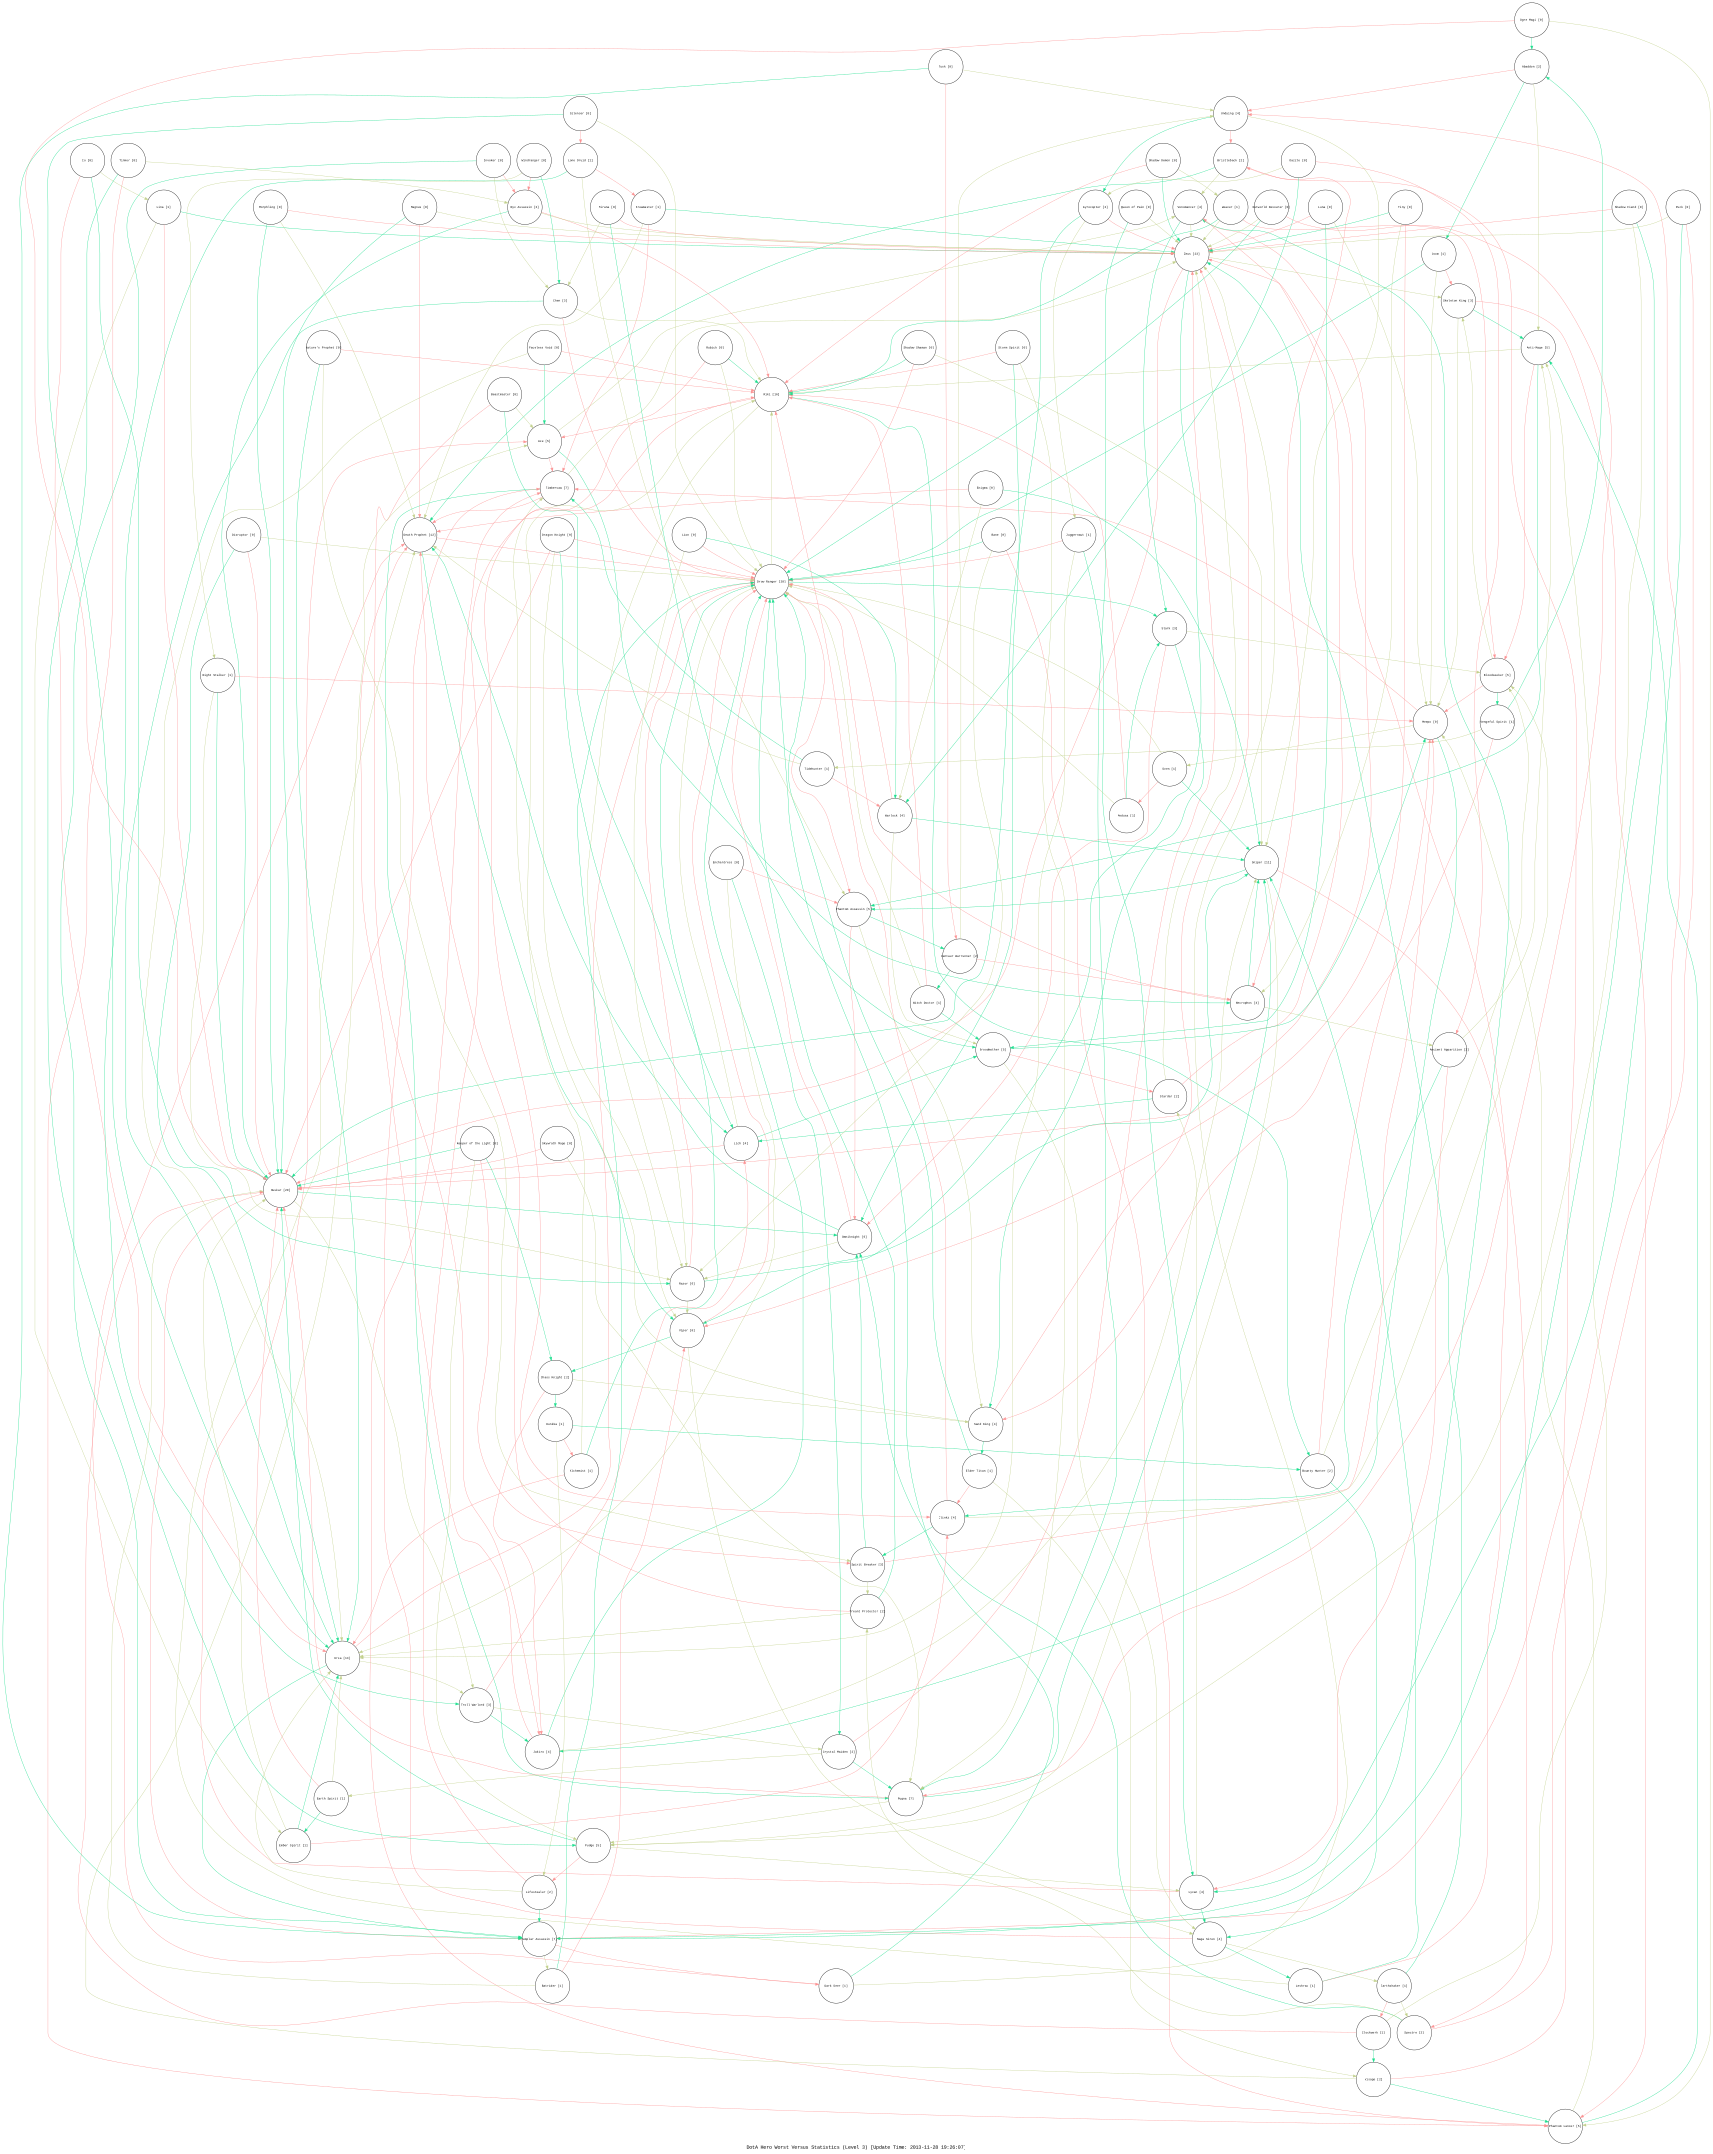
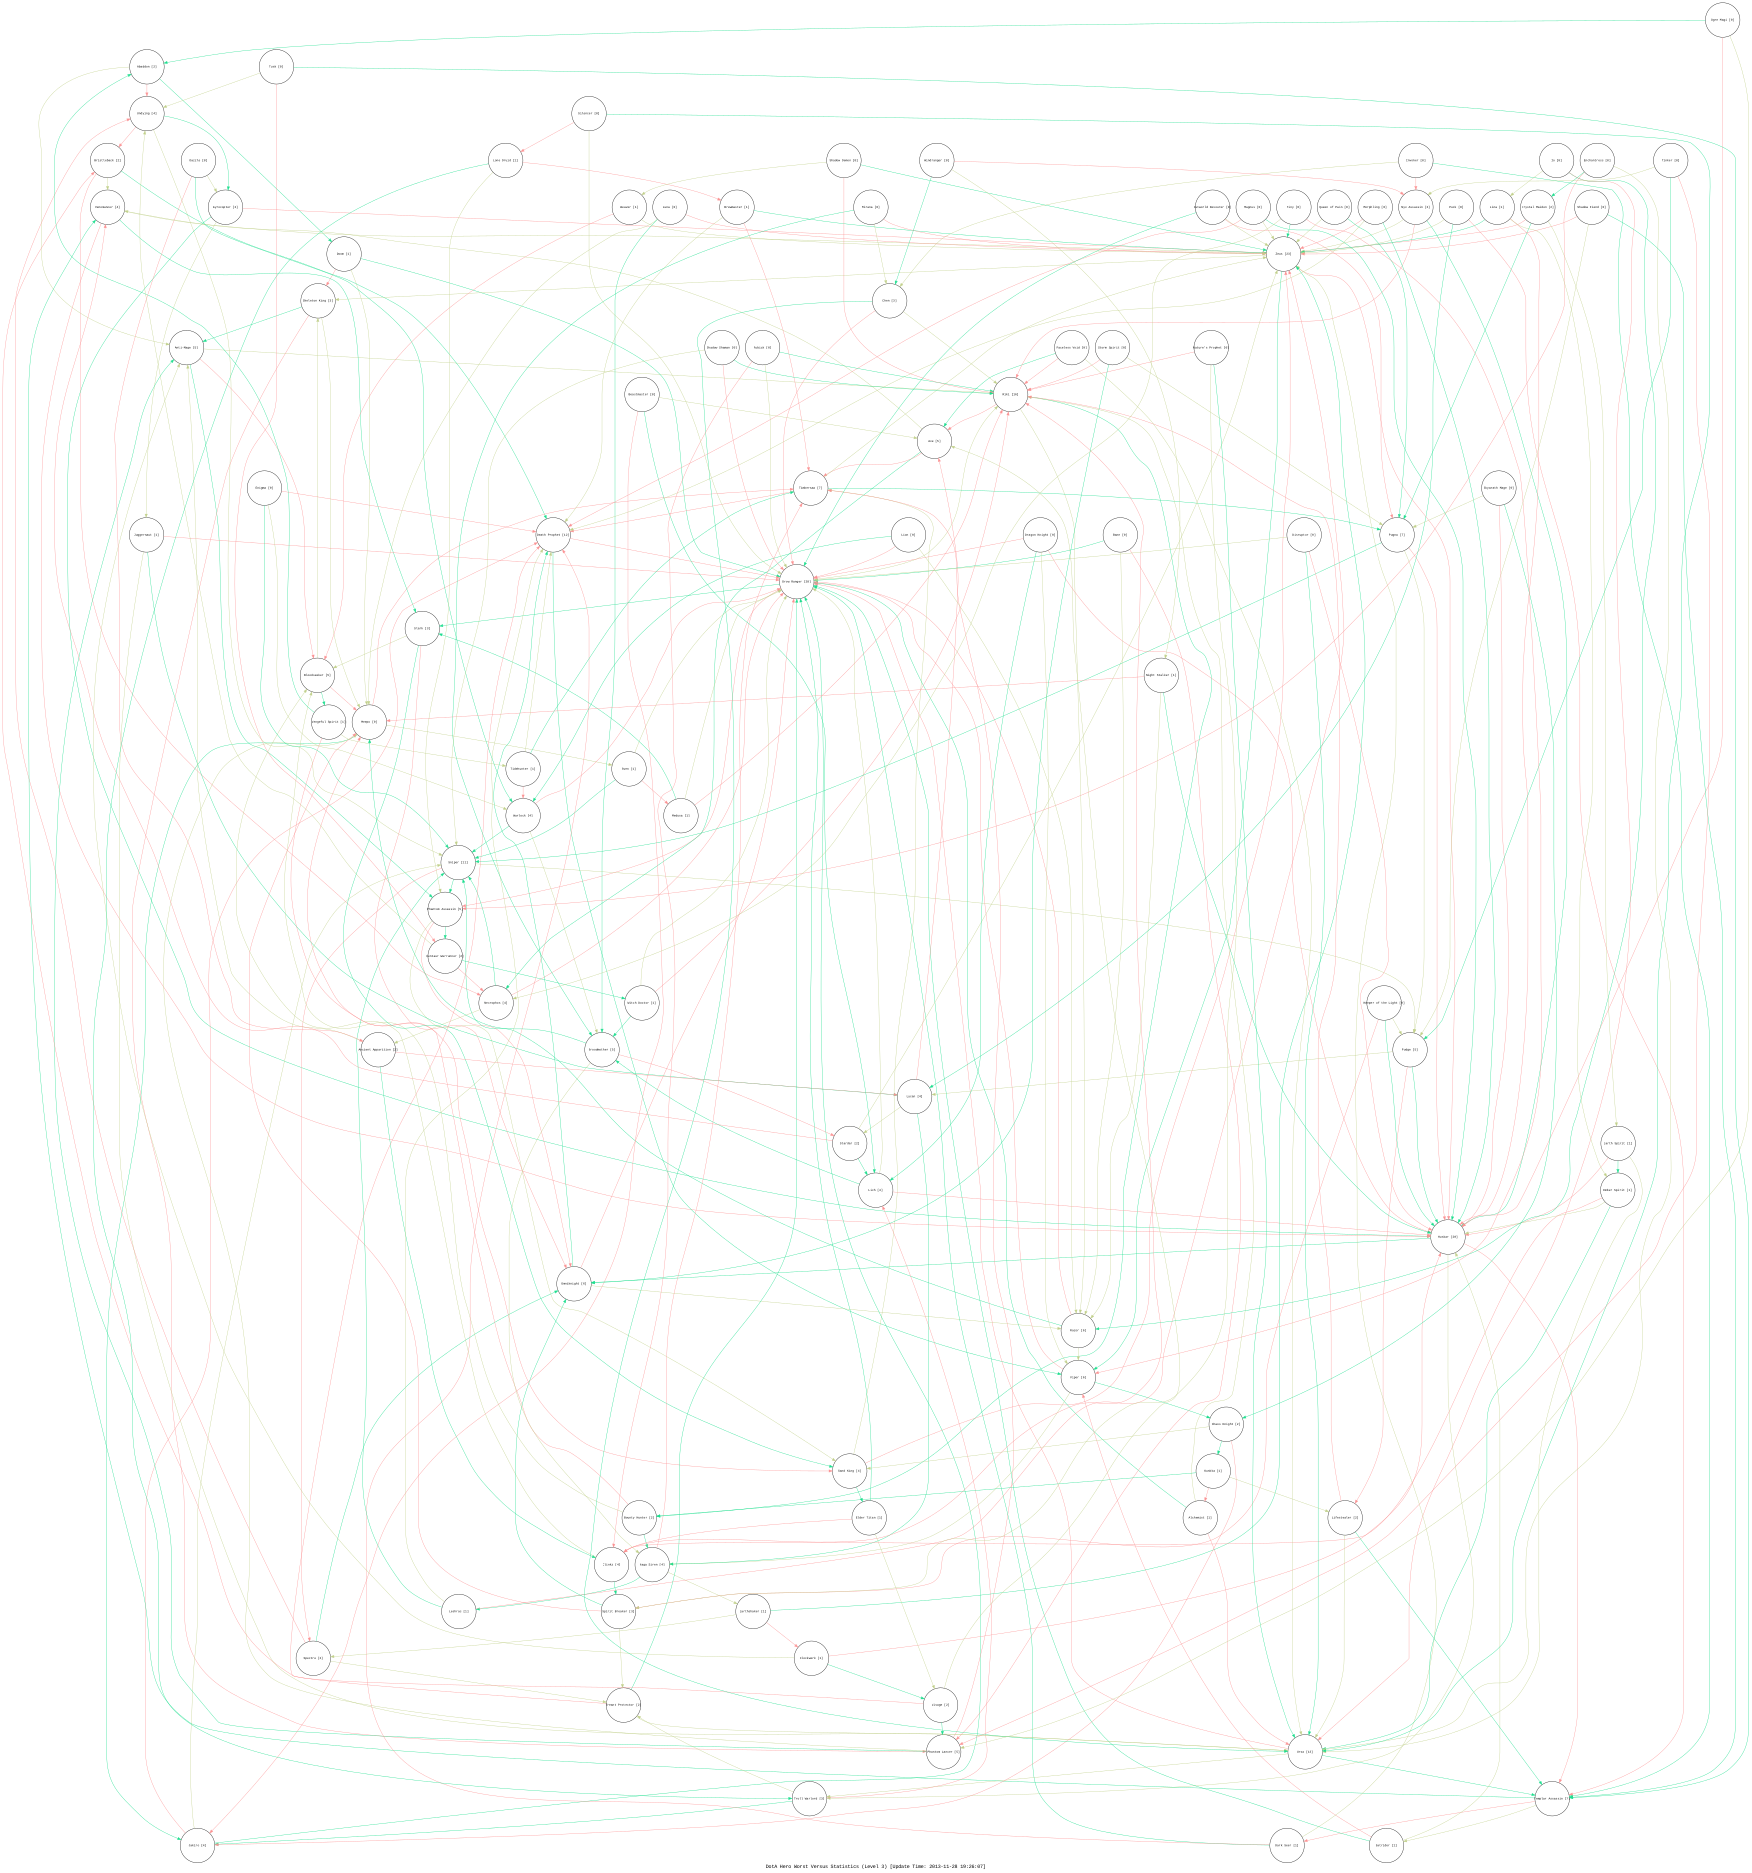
(1024, 312) -> none
(523, 1256) -> (1556, 1035)
(656, 1728) -> (715, 1758)
